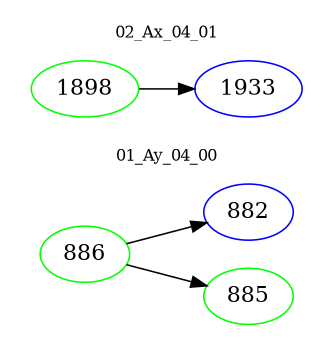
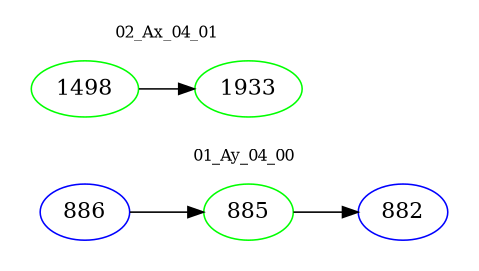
(85, 89) -> (85, 89)
(249, 89) -> (249, 89)
(159, 235) -> (318, 212)
(85, 254) -> (85, 212)
